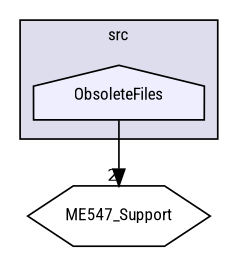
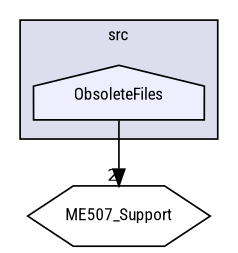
(119, 216) -> (119, 216)
